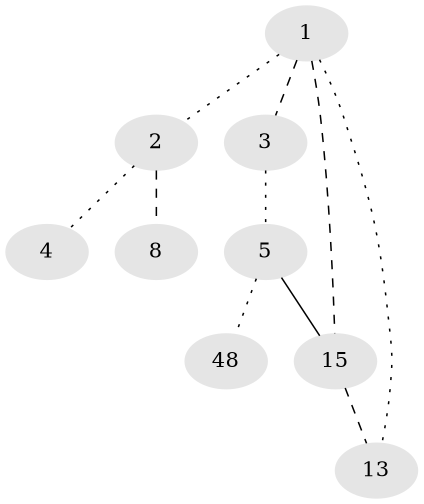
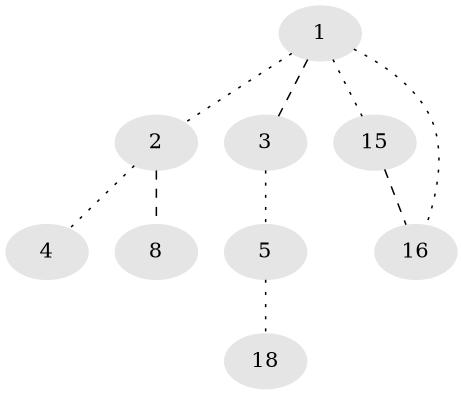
(328, 197) -> (348, 88)
(301, 307) -> none
(226, 361) -> (266, 361)
(376, 471) -> (416, 252)
